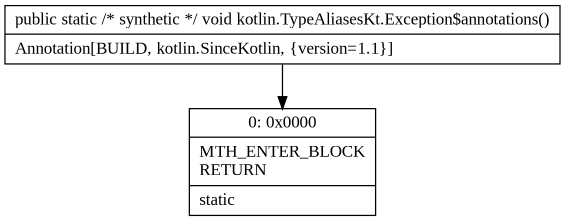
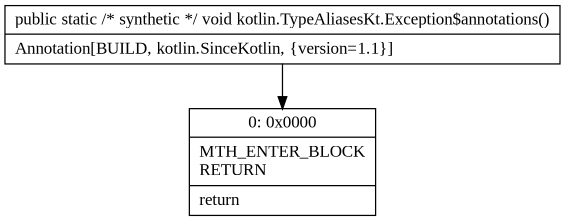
(217, 200) -> (220, 200)
